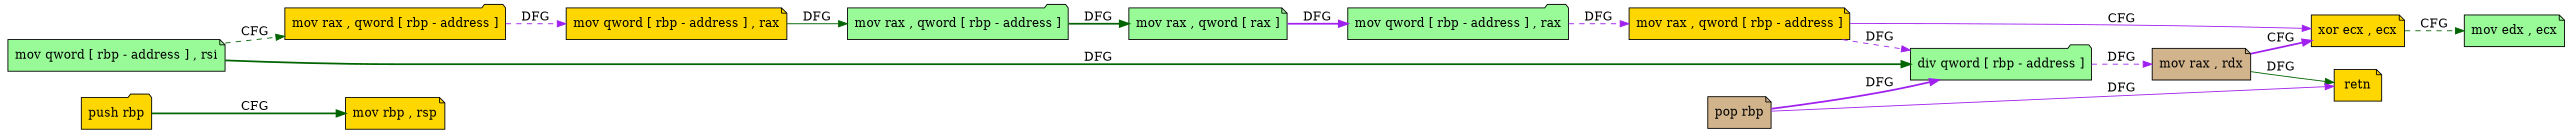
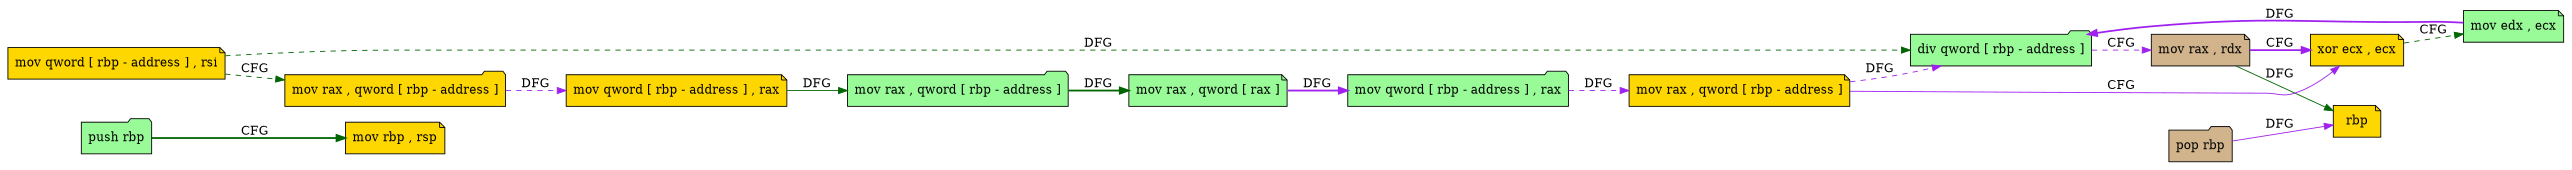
(116, 55) -> (116, 63)
(2122, 58) -> (2121, 44)
(1063, 64) -> (1063, 50)
(2358, 85) -> (2357, 121)
(1851, 97) -> (2280, 21)
(116, 113) -> (116, 138)
(1739, 113) -> (2201, 146)
